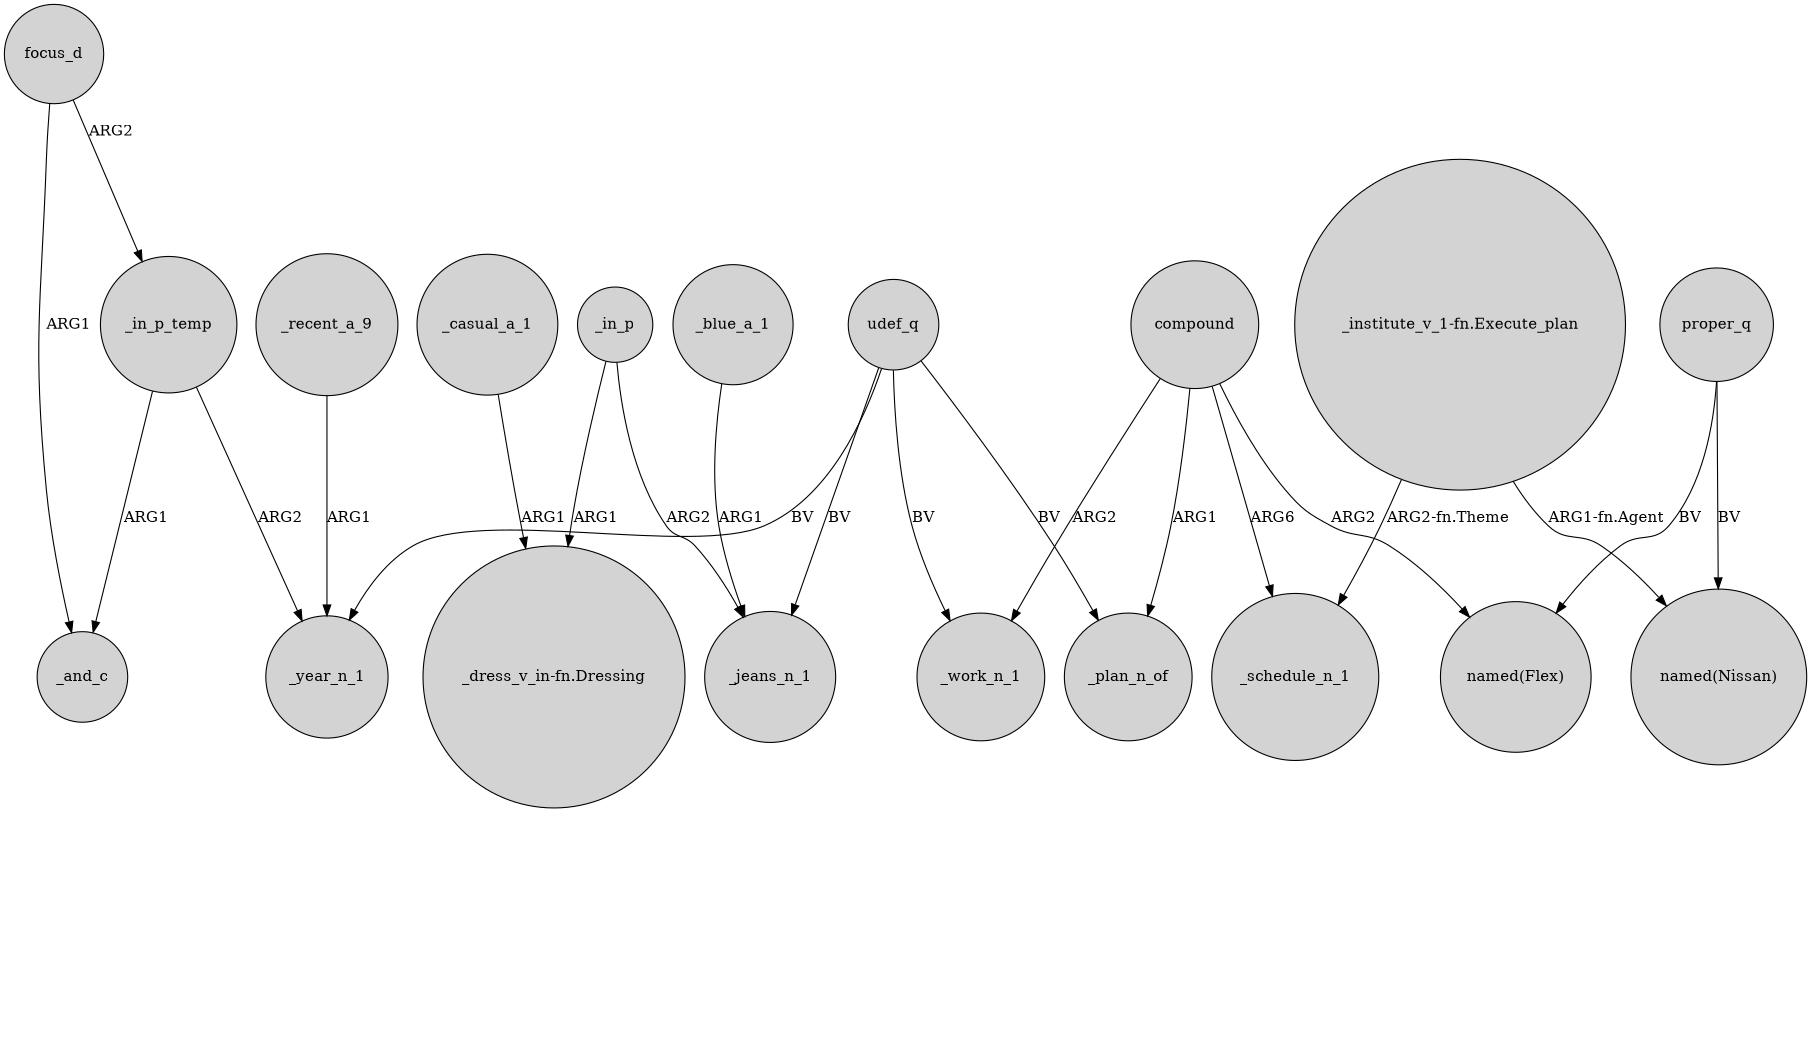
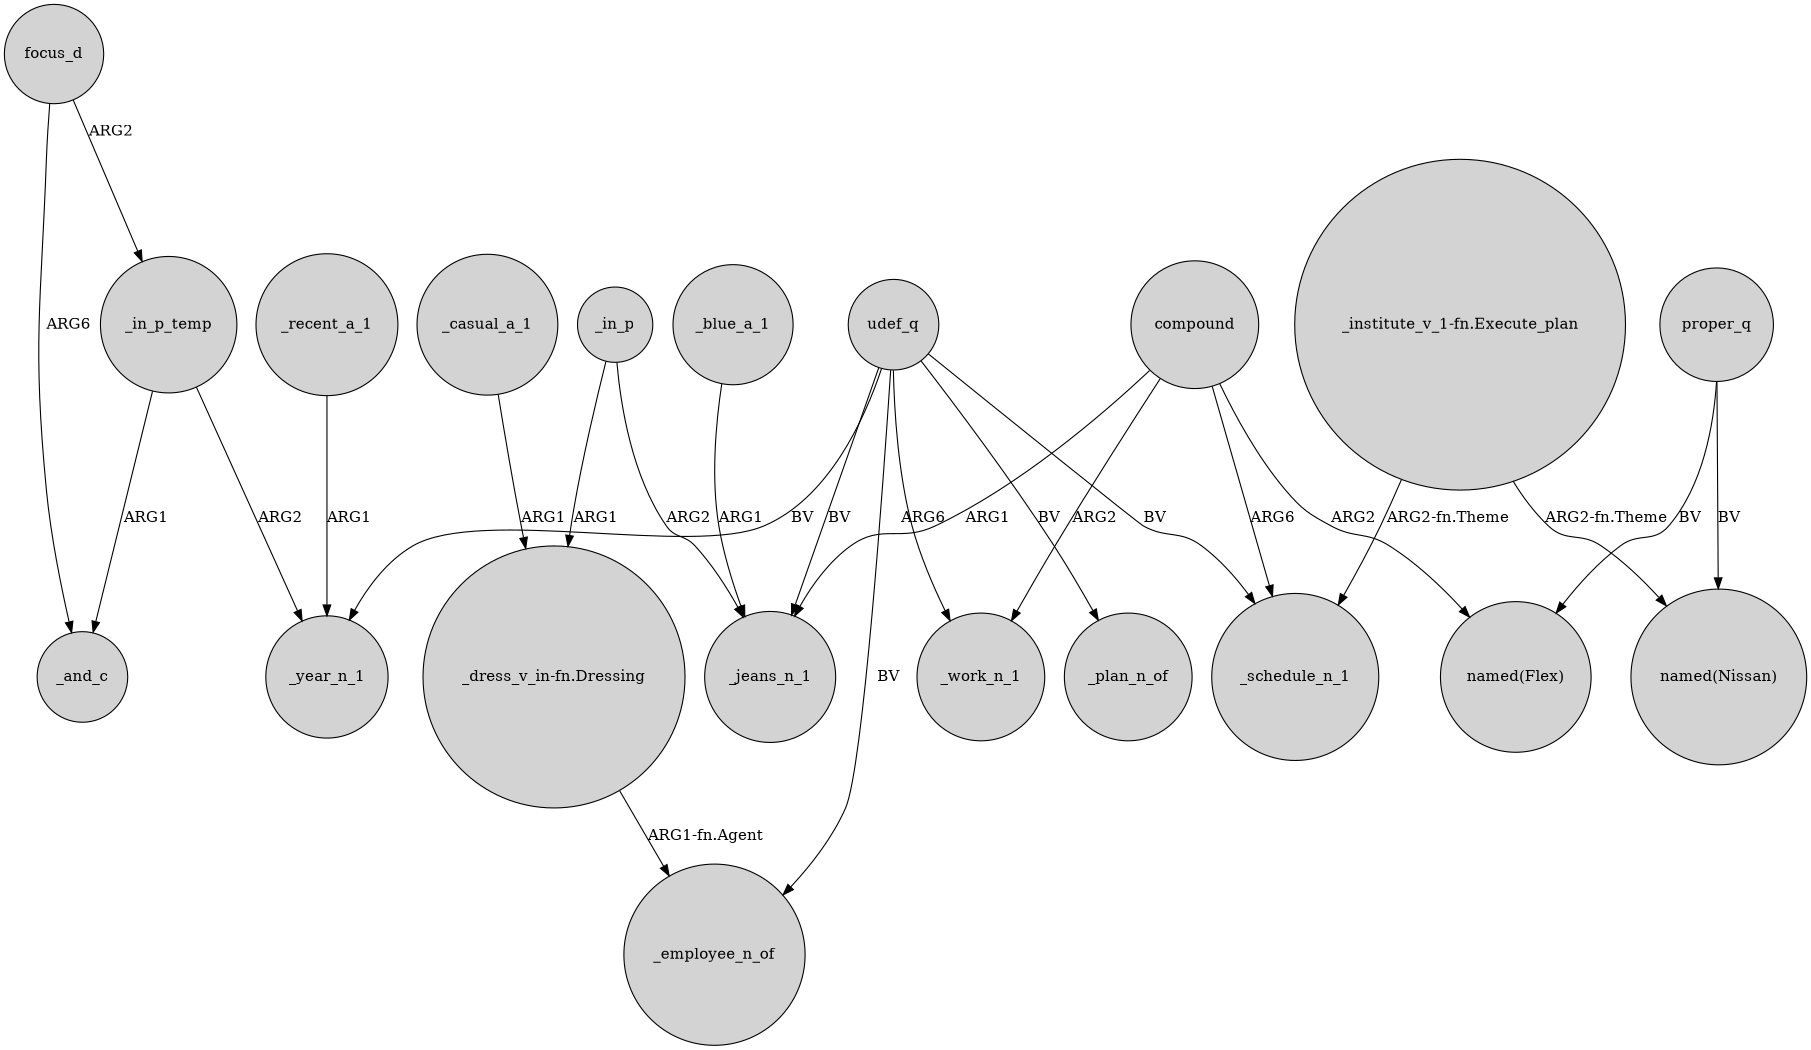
(69, 325) -> (69, 325)
(327, 325) -> (327, 325)
none -> (1086, 481)
(1176, 498) -> (978, 503)
(924, 518) -> (924, 518)
(1606, 518) -> (1606, 518)
none -> (714, 955)
